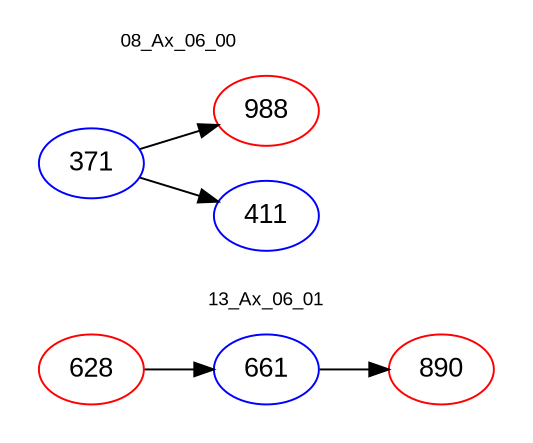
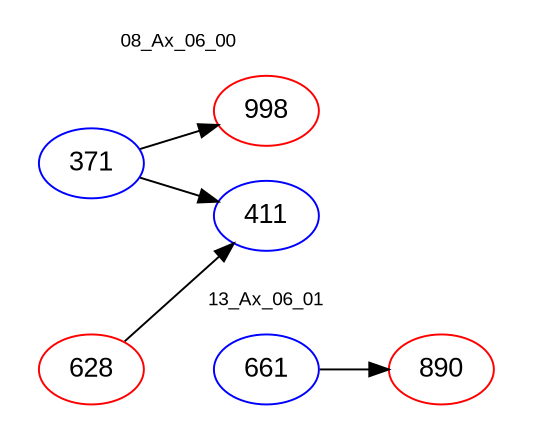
(266, 111) -> (266, 111)
(169, 369) -> (172, 299)
